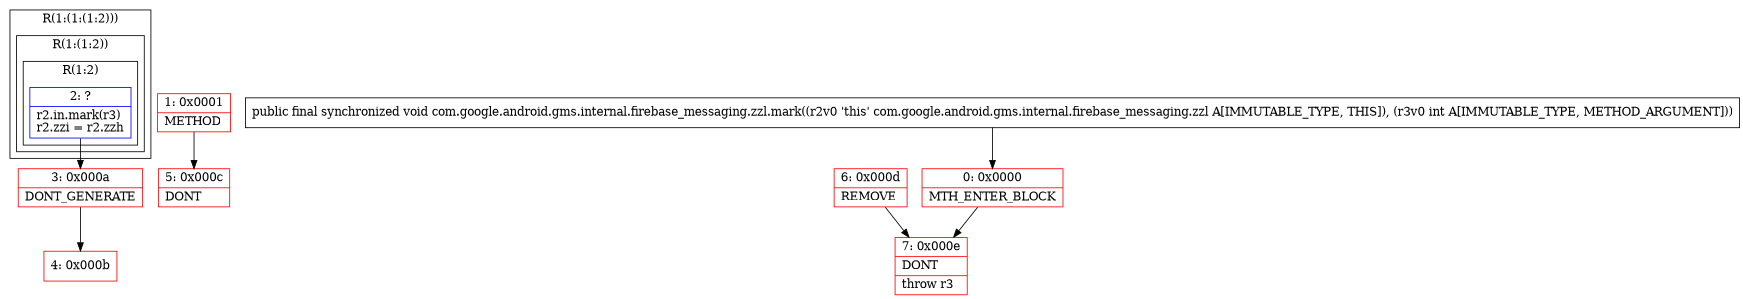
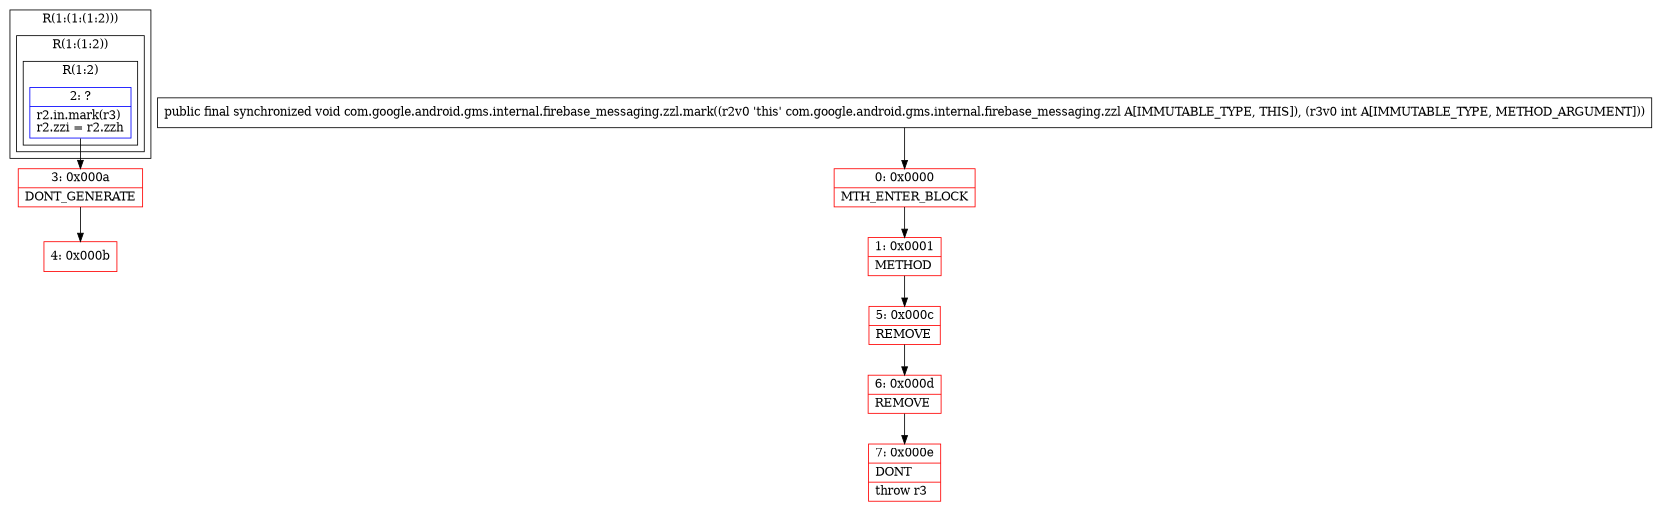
(183, 197) -> (903, 335)
(968, 219) -> (905, 218)
none -> (905, 356)
